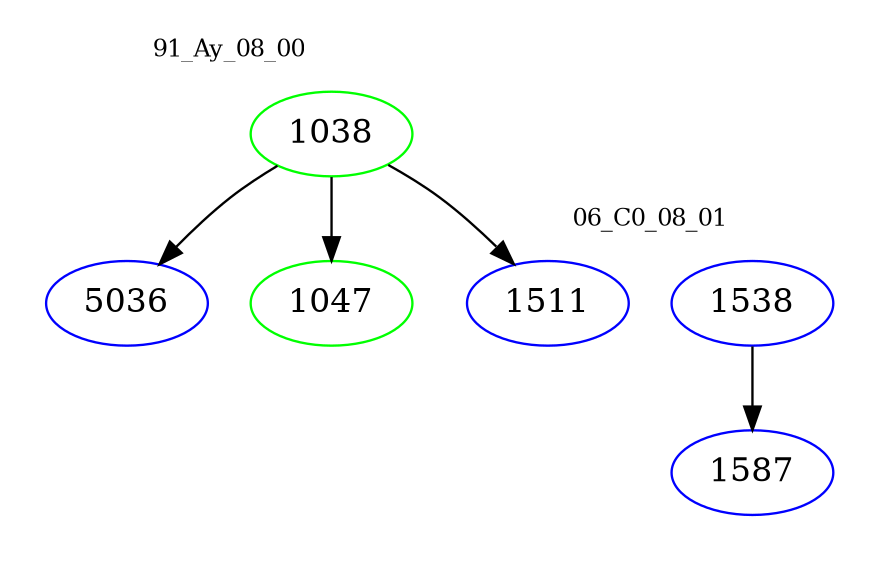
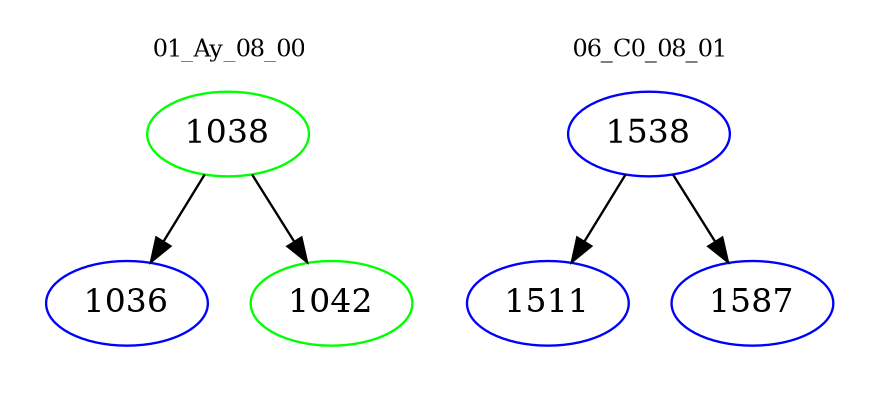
(229, 51) -> (229, 51)
(464, 217) -> (605, 208)
(127, 303) -> (127, 303)
(332, 303) -> (332, 303)
